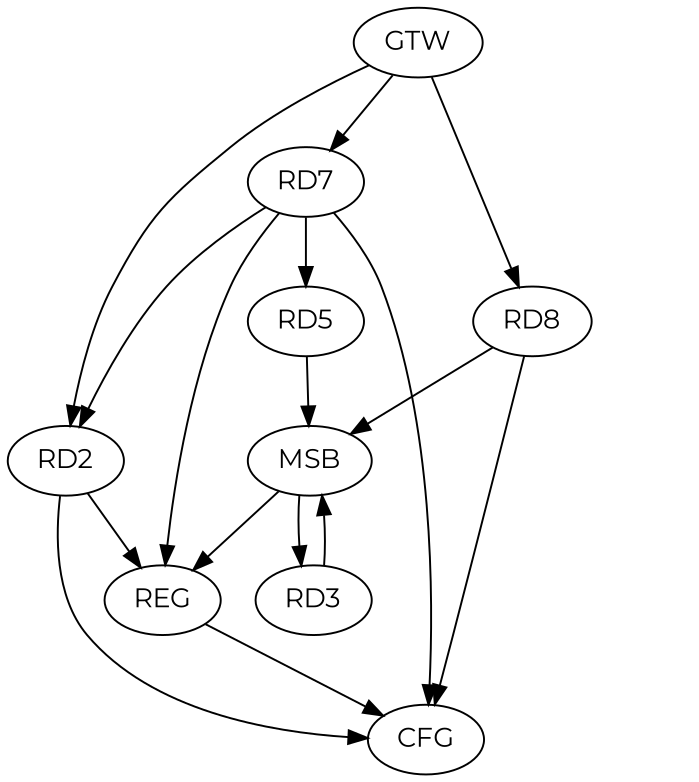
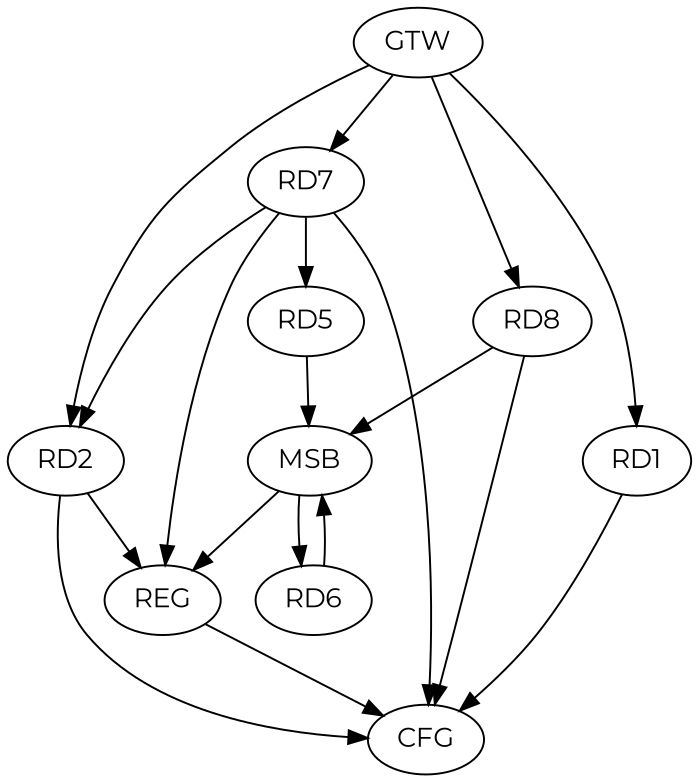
none -> (637, 461)
(314, 600) -> (314, 600)
